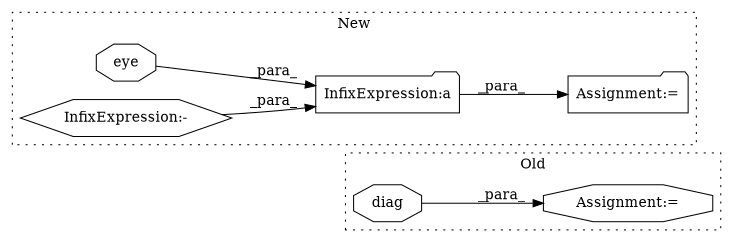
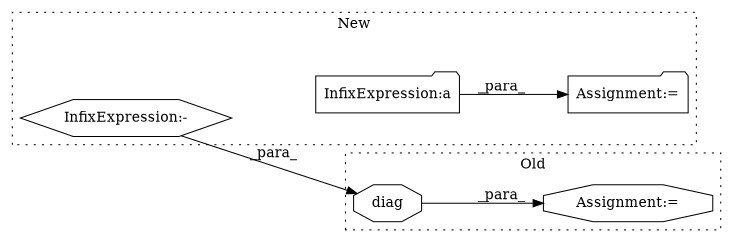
(126, 63) -> none
(264, 112) -> (264, 163)
